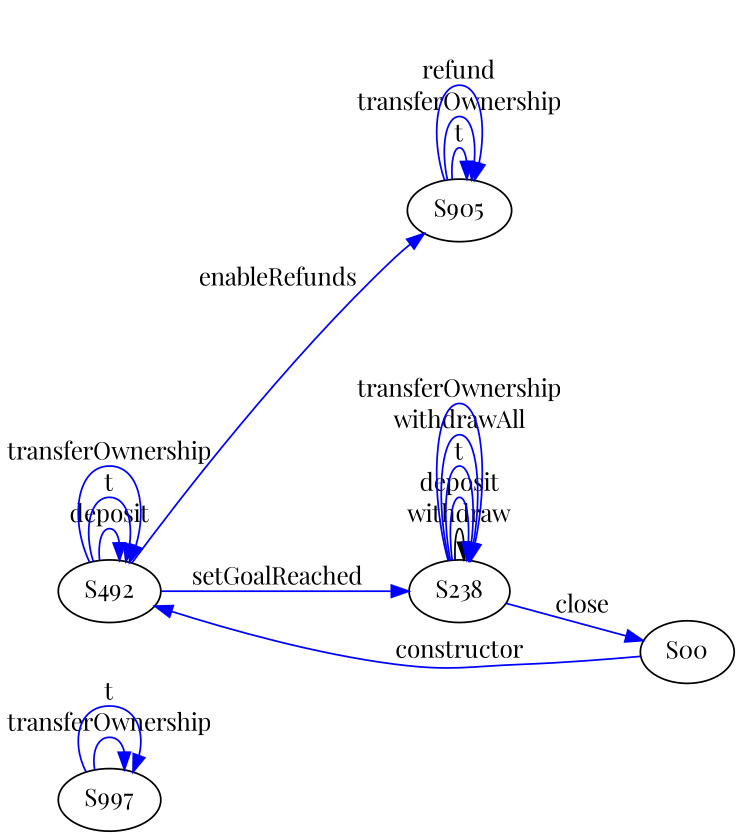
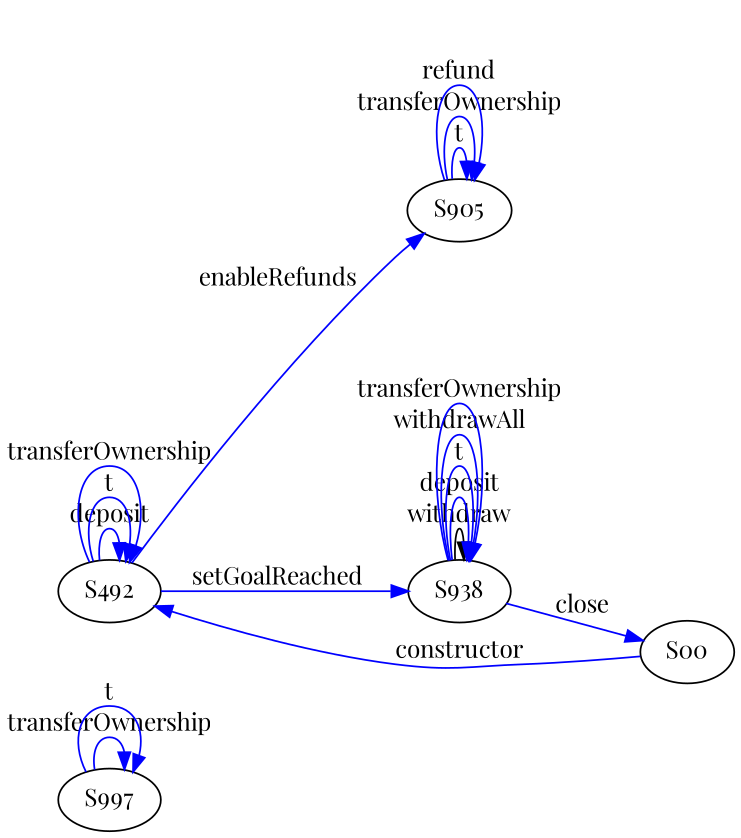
(460, 591) -> (460, 591)
